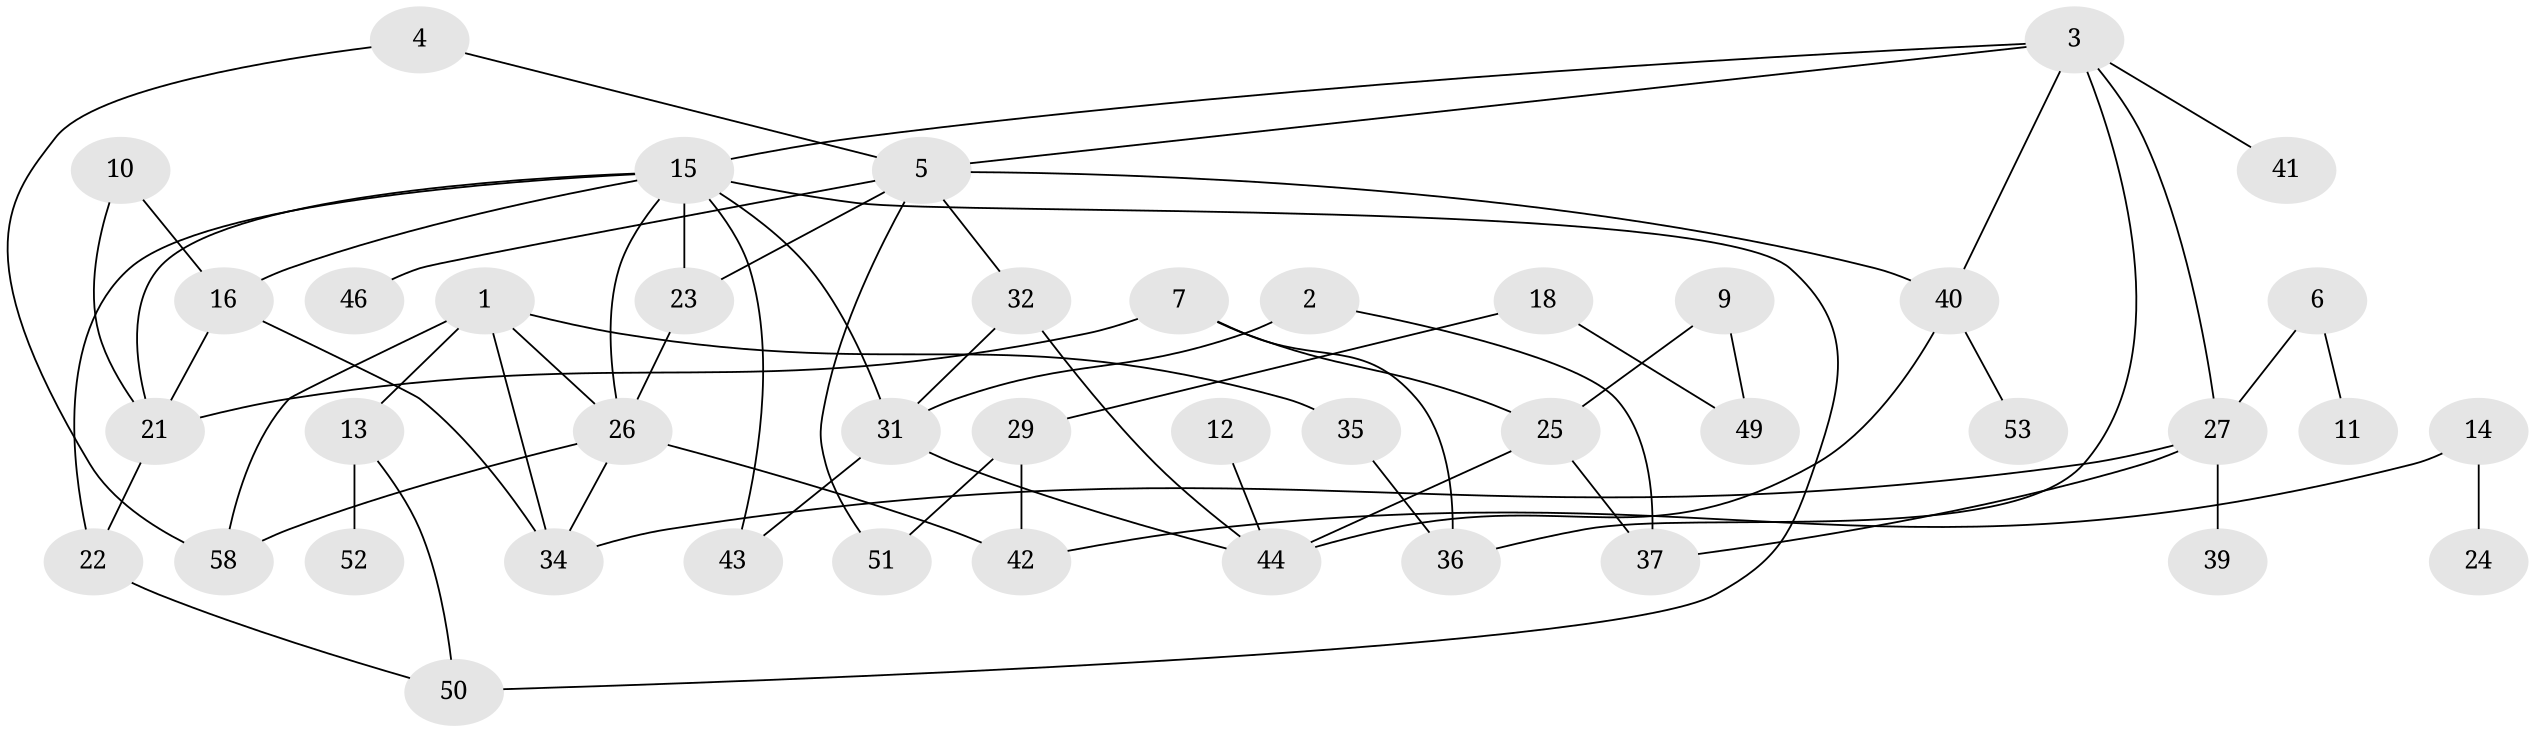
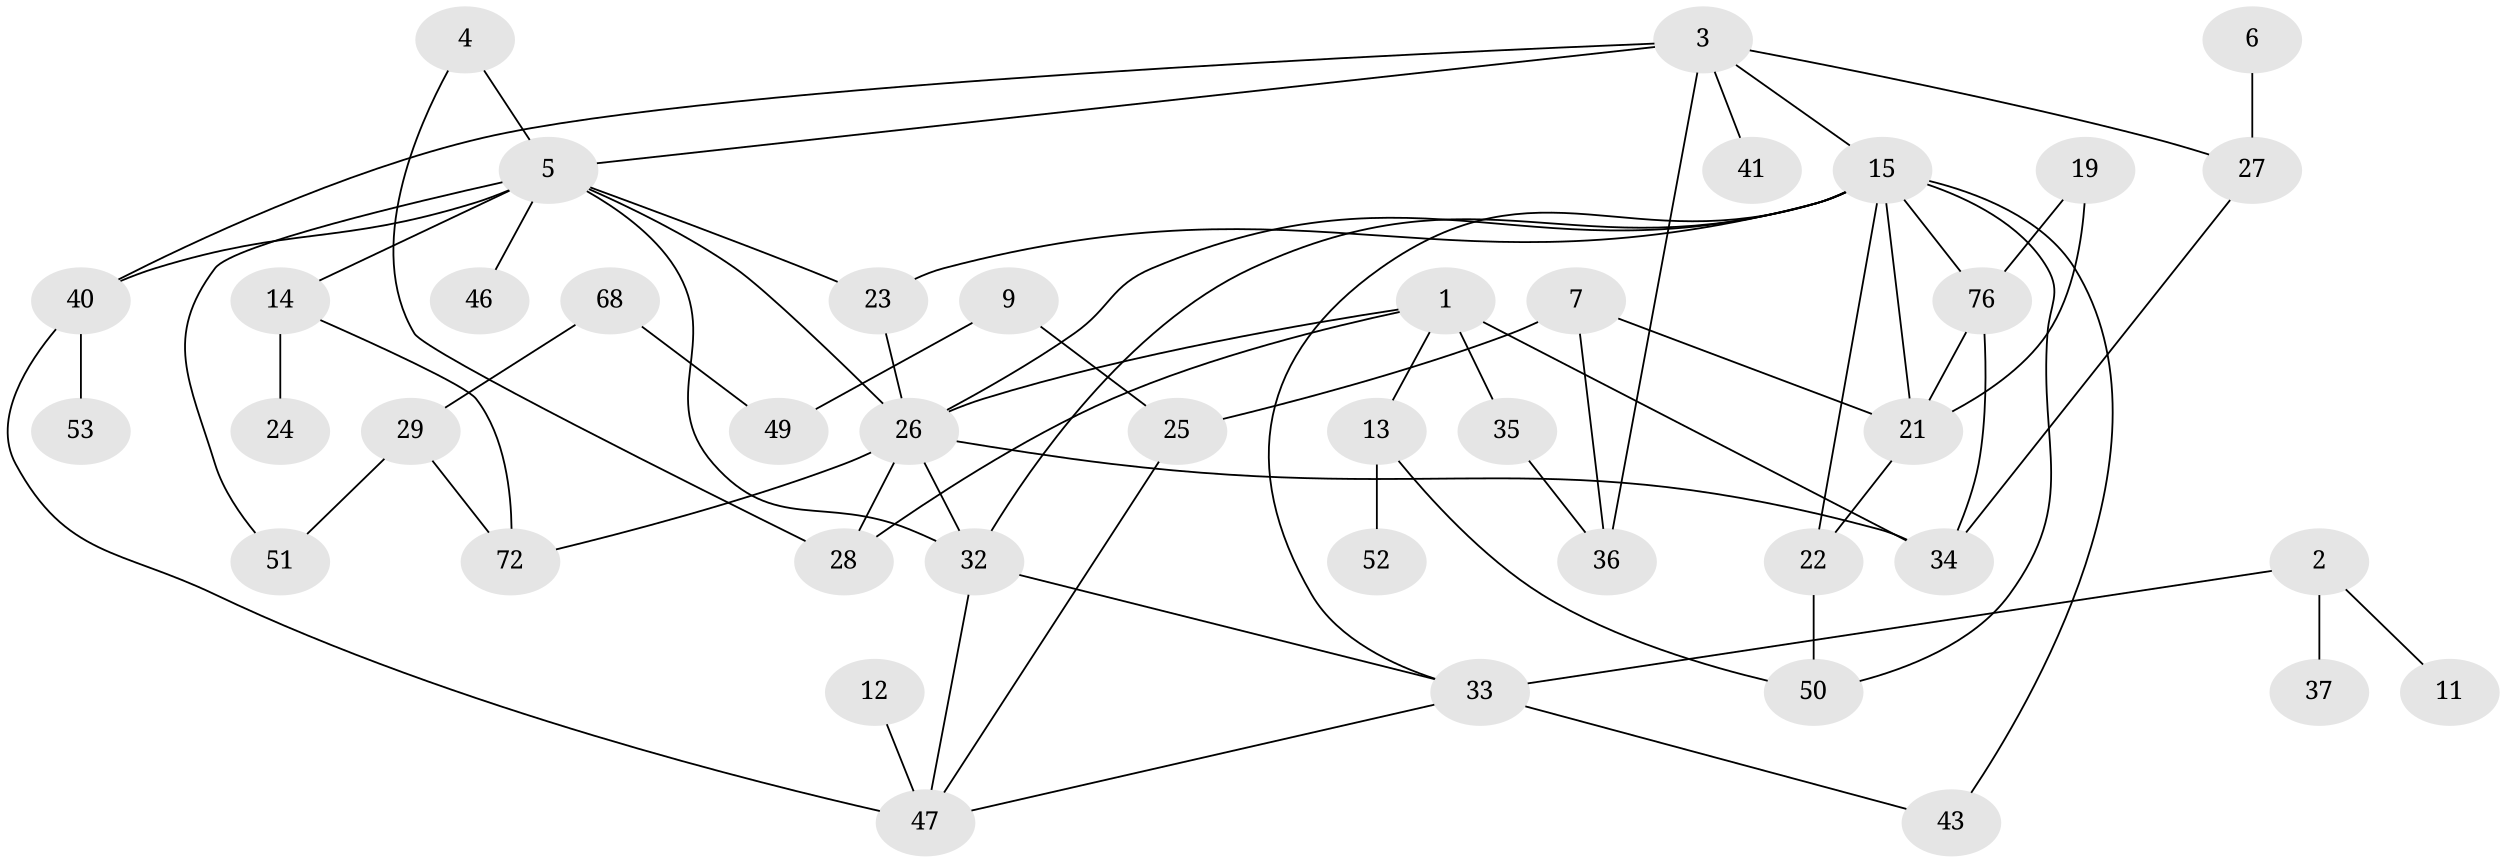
(121, 170) -> (2085, 170)
none -> (414, 236)
none -> (1314, 245)
none -> (749, 279)
(224, 301) -> (1982, 301)
(1543, 301) -> (610, 301)
(2333, 366) -> (2384, 627)
(891, 431) -> (1480, 692)
(1591, 484) -> none
none -> (945, 504)
(1820, 536) -> none
(224, 562) -> (844, 562)
(1021, 562) -> (510, 562)
(1272, 562) -> (926, 823)
(2218, 562) -> none
